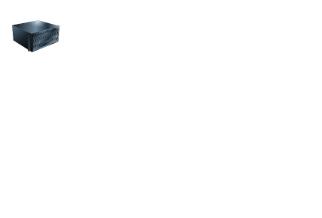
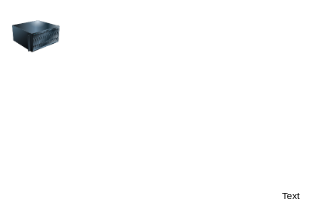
none -> (291, 196)
